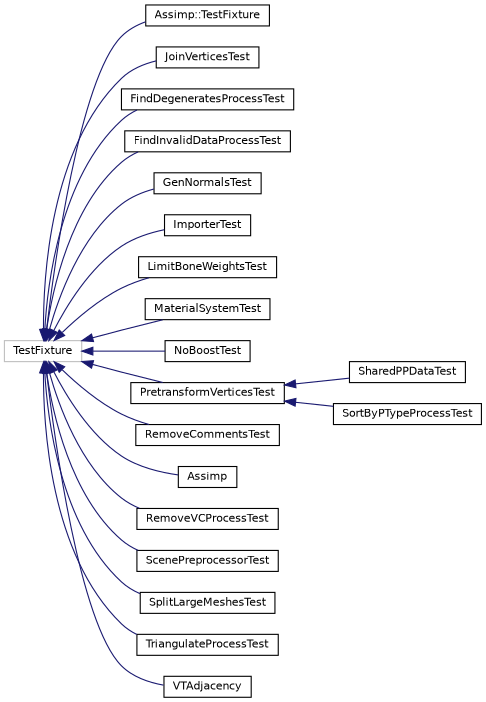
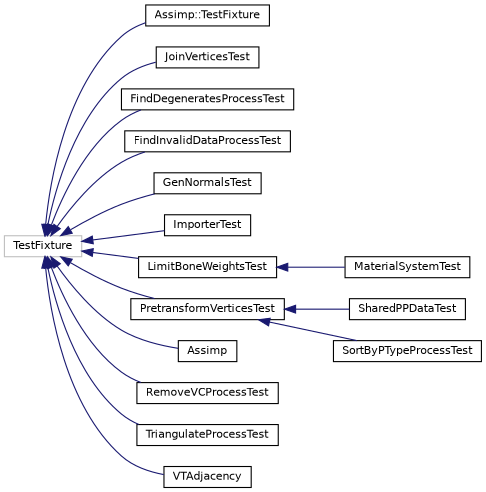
(128, 329) -> (316, 267)
(208, 351) -> none
(208, 435) -> none
(208, 561) -> none
(208, 603) -> none
